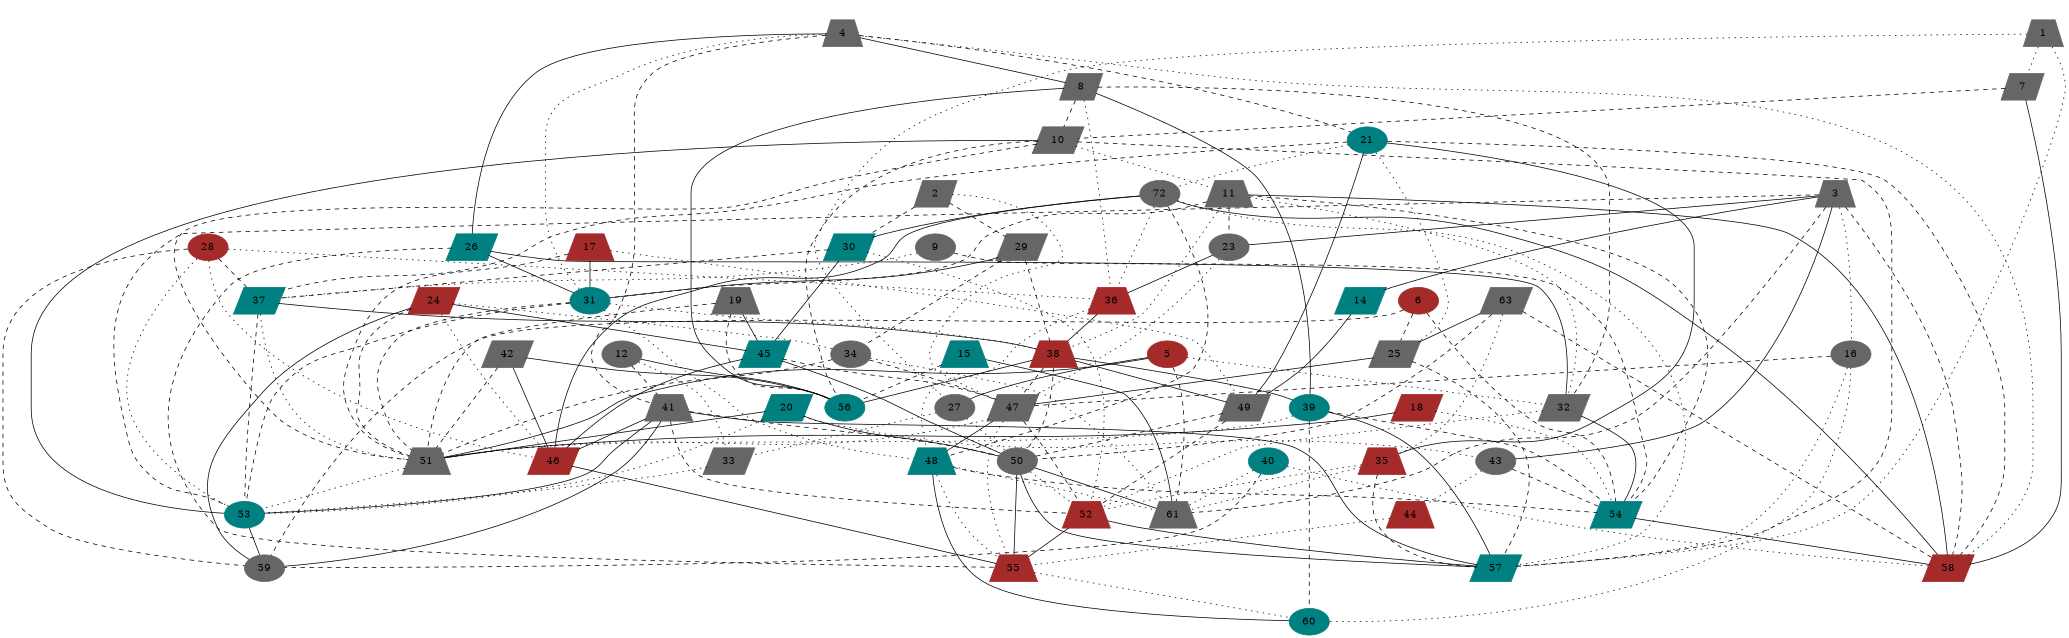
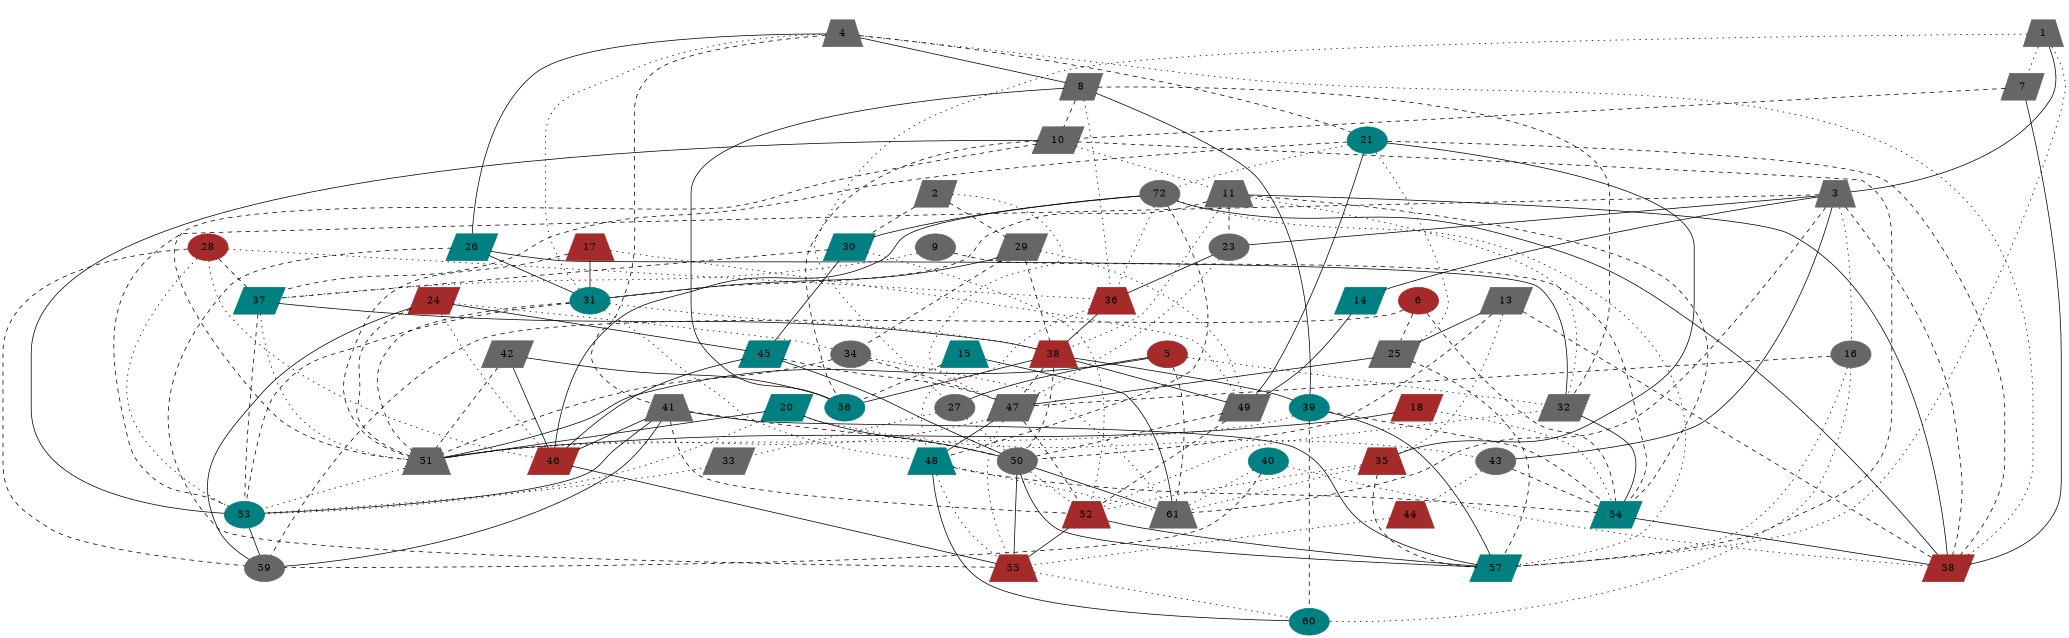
none -> (1986, 155)
none -> (1169, 298)
(736, 301) -> none
(1506, 301) -> (1506, 301)
(622, 354) -> none
